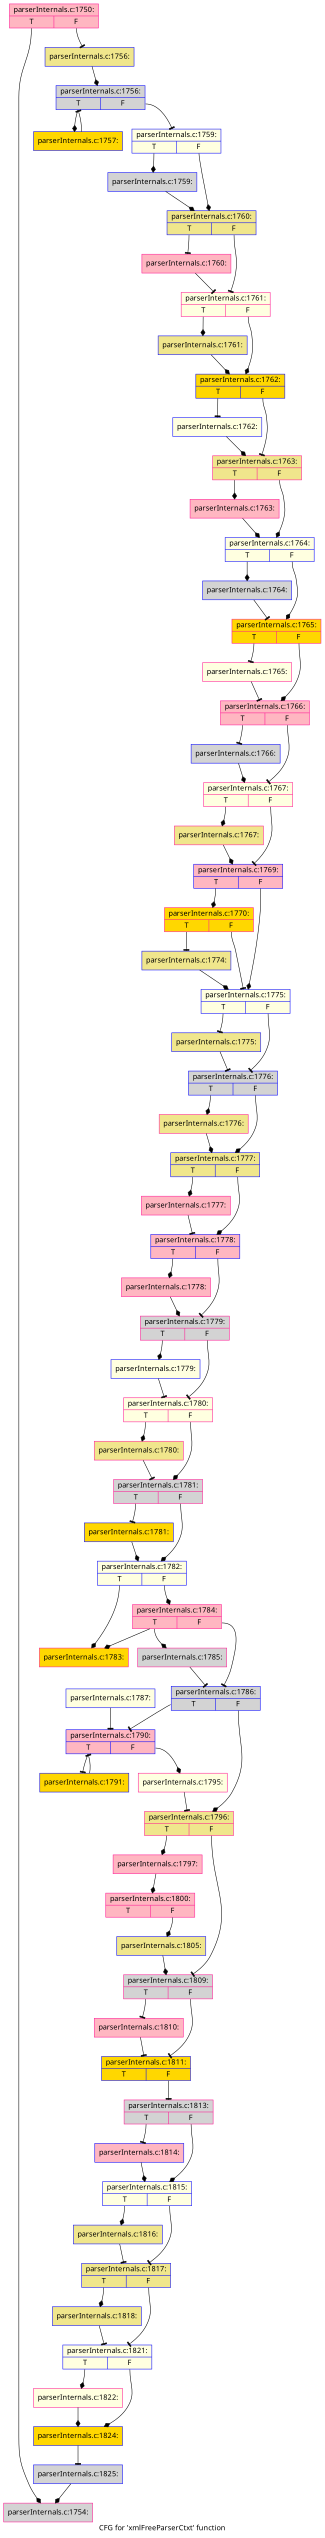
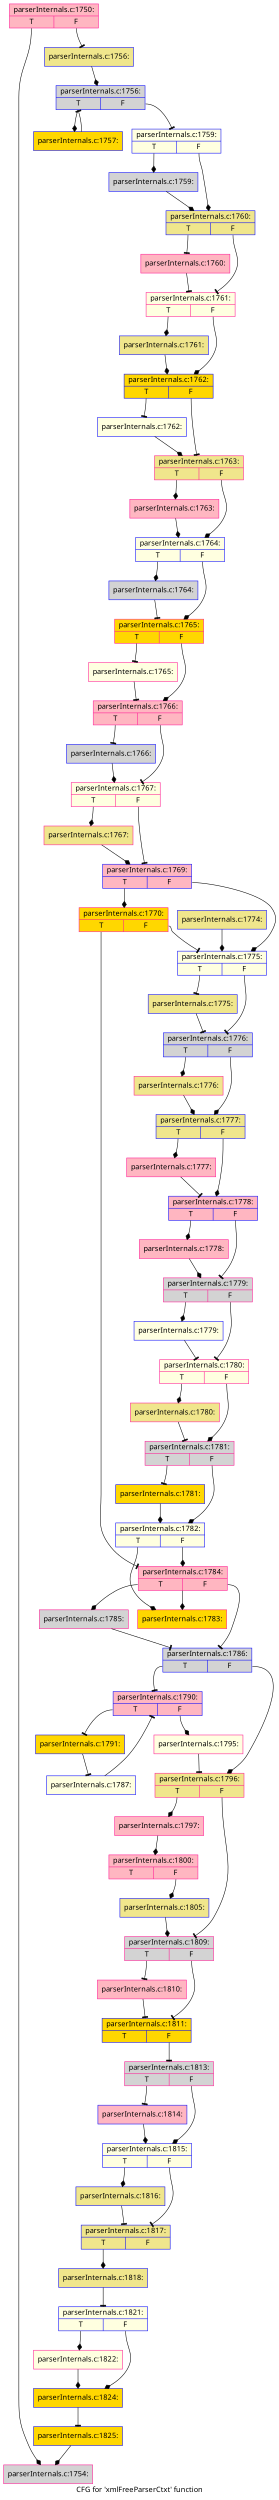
(186, 940) -> (101, 1257)
(90, 1765) -> (85, 1764)
(149, 2319) -> none
(78, 2474) -> (78, 2436)
